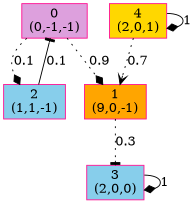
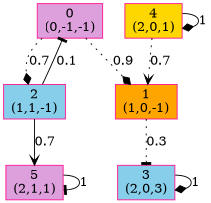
(24, 61) -> (40, 61)
(115, 102) -> (146, 102)
none -> (35, 183)
(115, 183) -> (146, 183)
